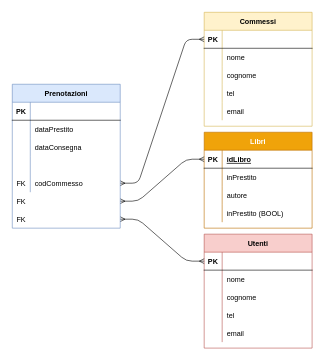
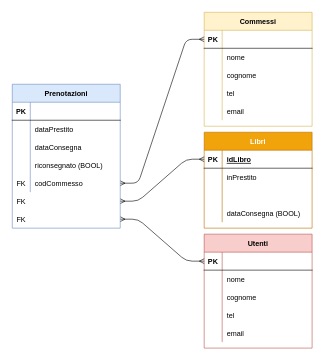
none -> (75, 165)
(267, 195) -> none
(258, 214) -> (264, 214)
